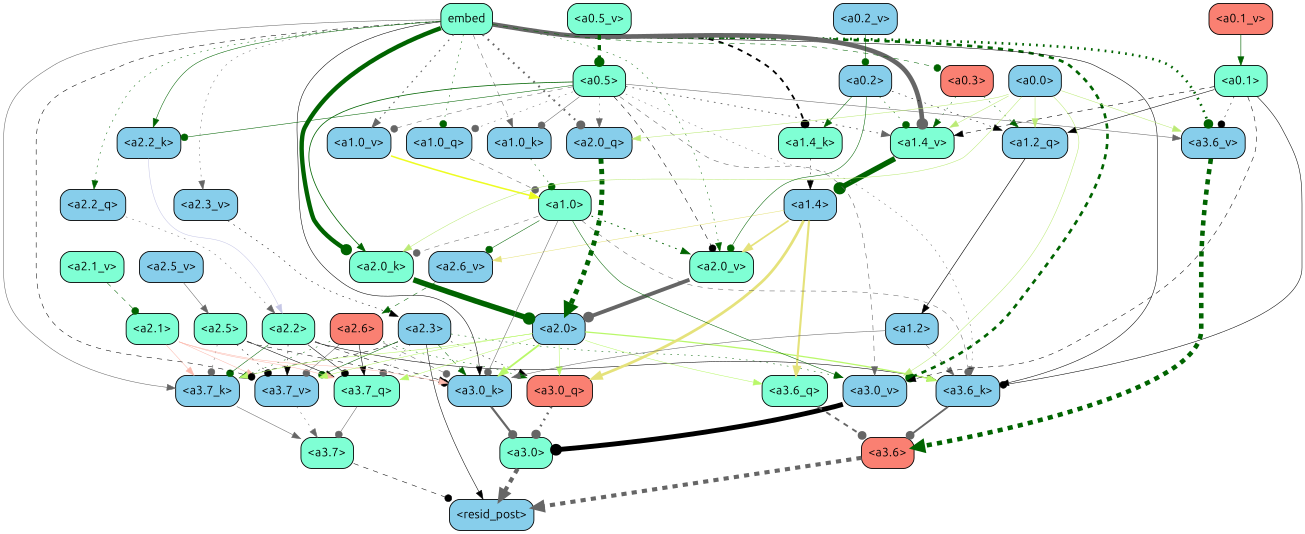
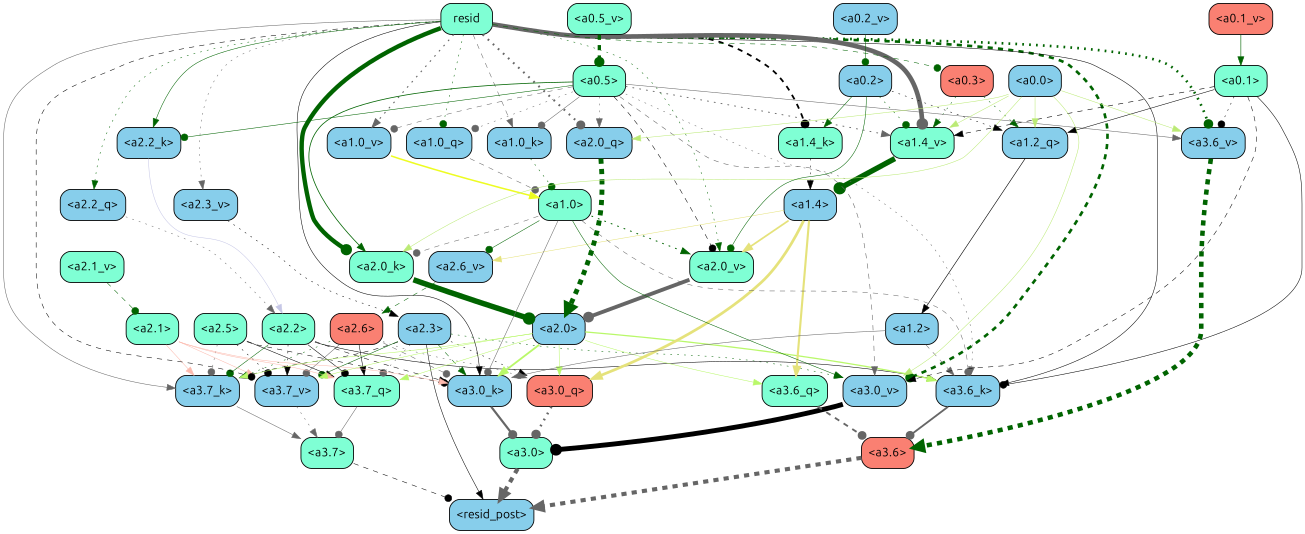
(467, 19) -> (467, 19)
(171, 267) -> none
(444, 358) -> (444, 358)
